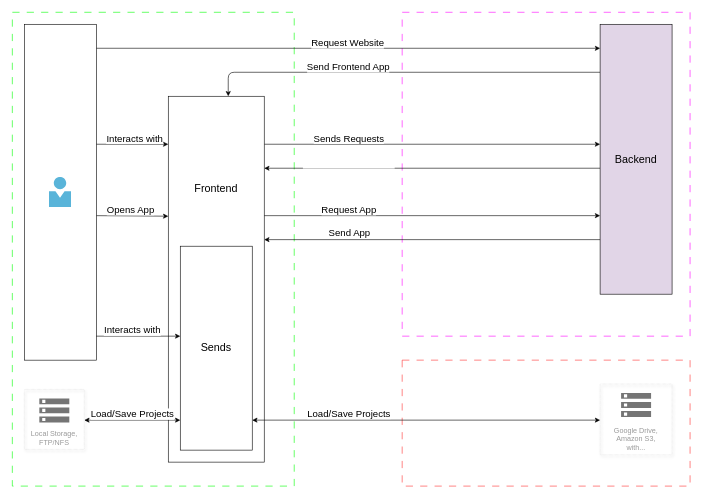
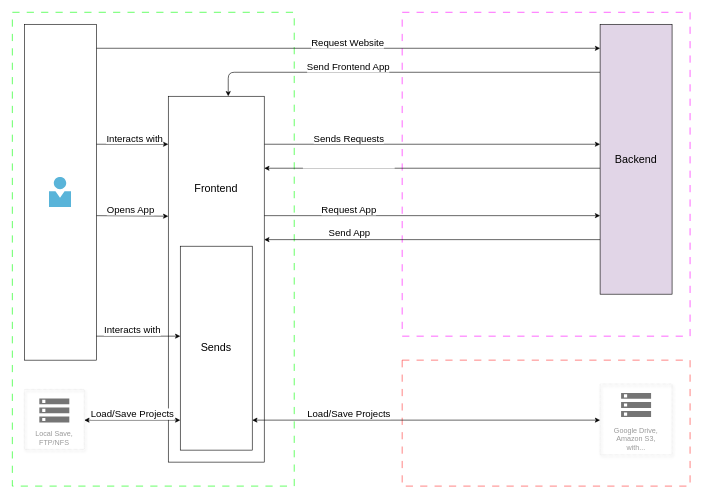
(54, 438) -> (54, 438)
